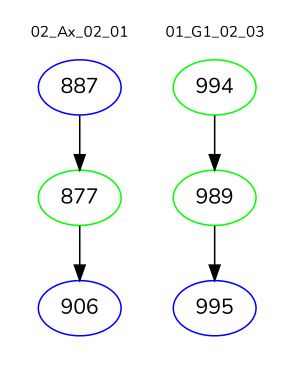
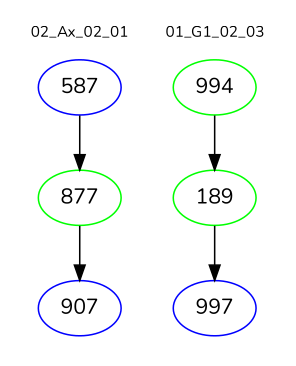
(80, 87) -> (80, 87)
(215, 198) -> (215, 198)
(80, 308) -> (80, 308)
(215, 308) -> (215, 308)
